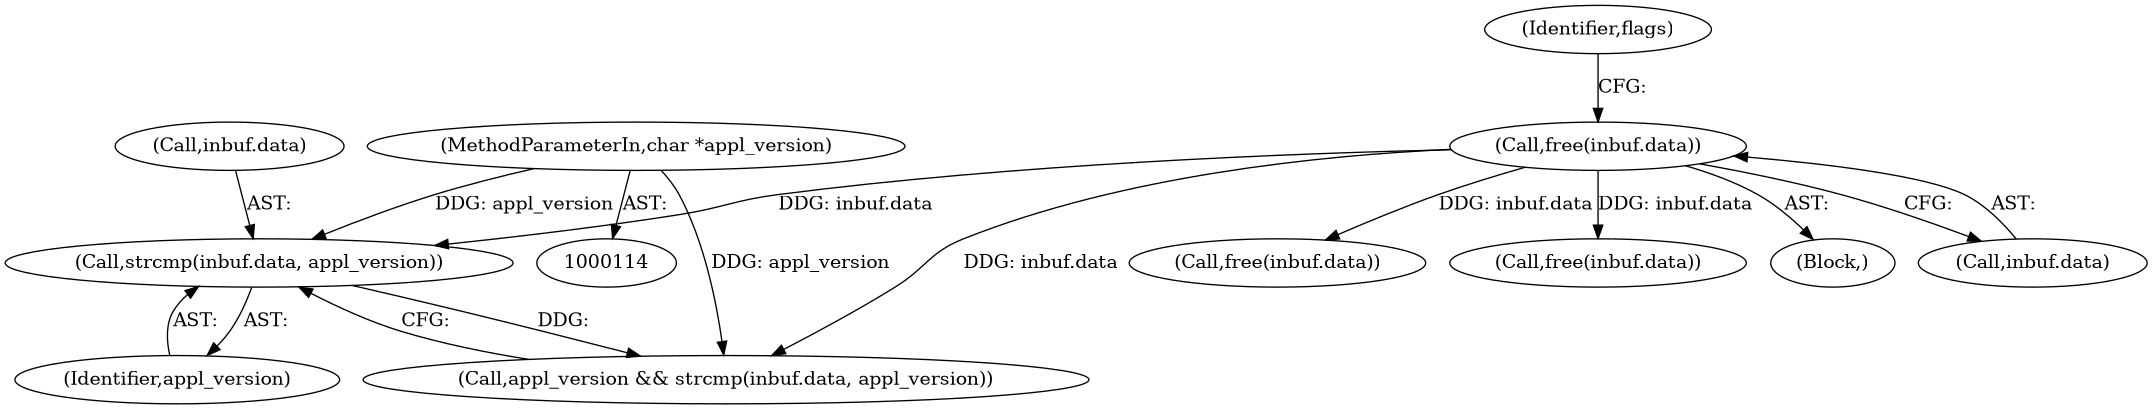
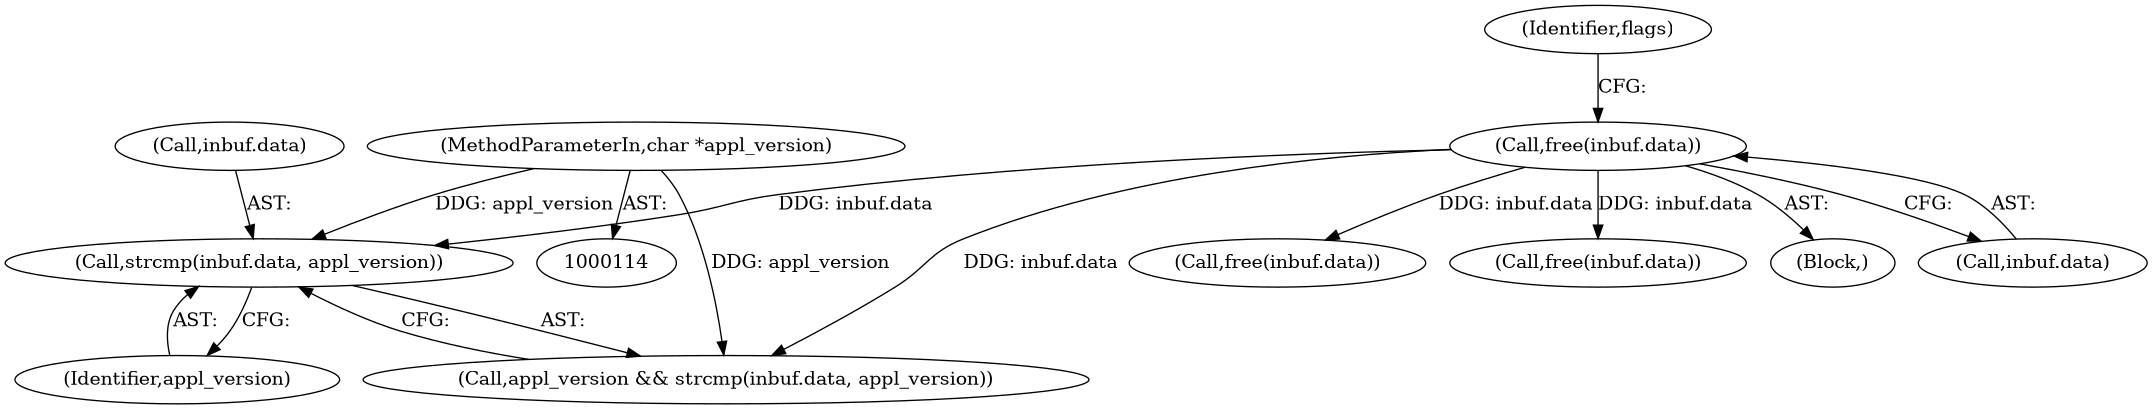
(269, 321) -> (269, 321)
(566, 321) -> (566, 321)
